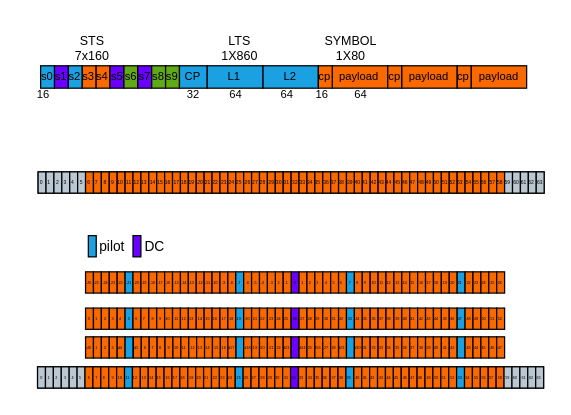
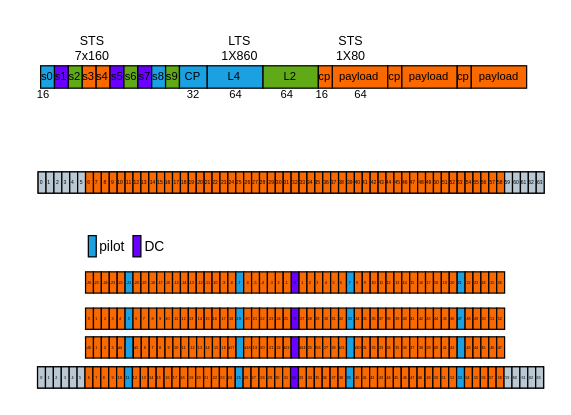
(351, 48) -> (351, 48)
(75, 77) -> (75, 77)
(159, 77) -> (159, 77)
(234, 77) -> (234, 77)
(291, 77) -> (291, 77)
